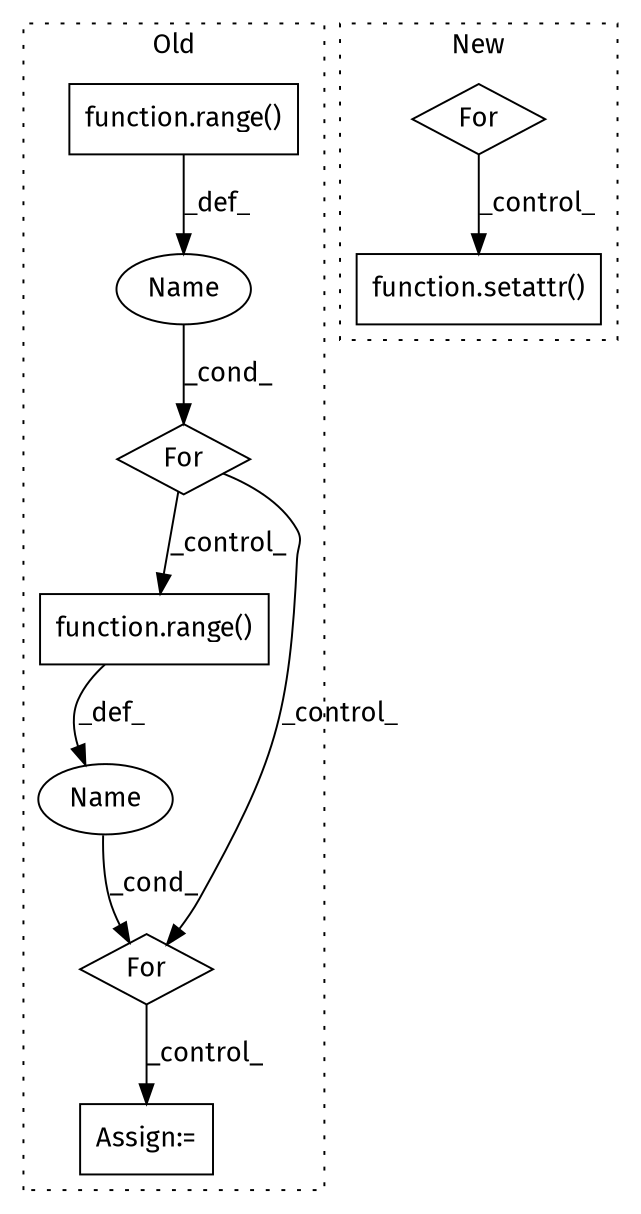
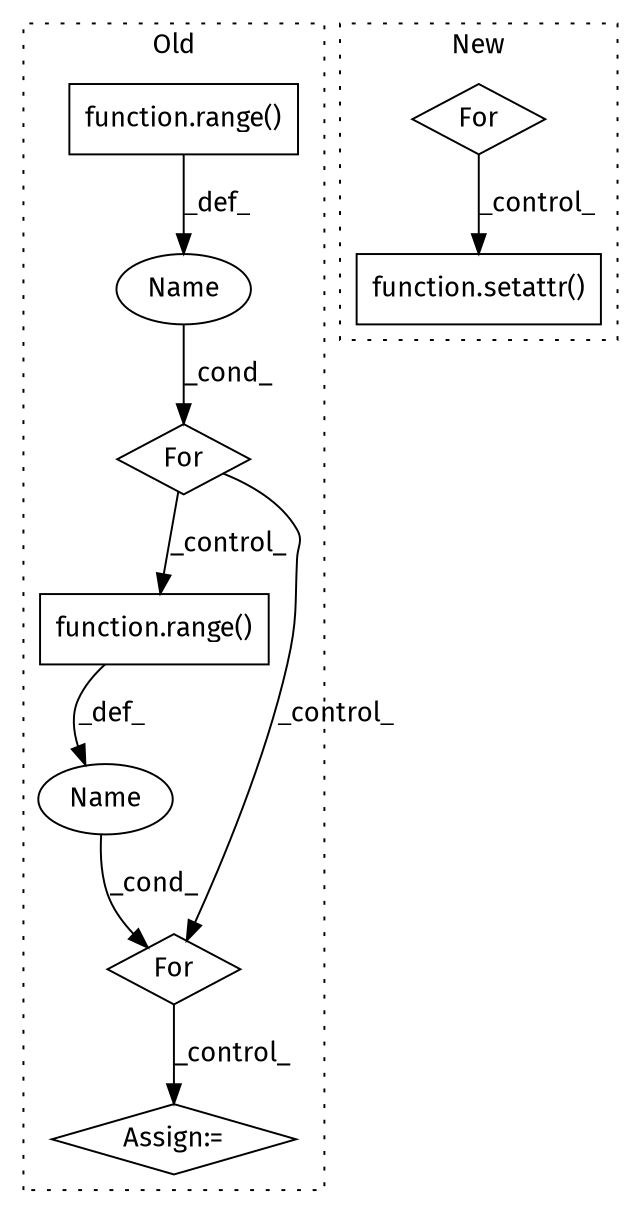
(147, 1139) -> (174, 1139)
